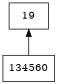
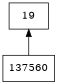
(29, 68) -> (29, 68)
